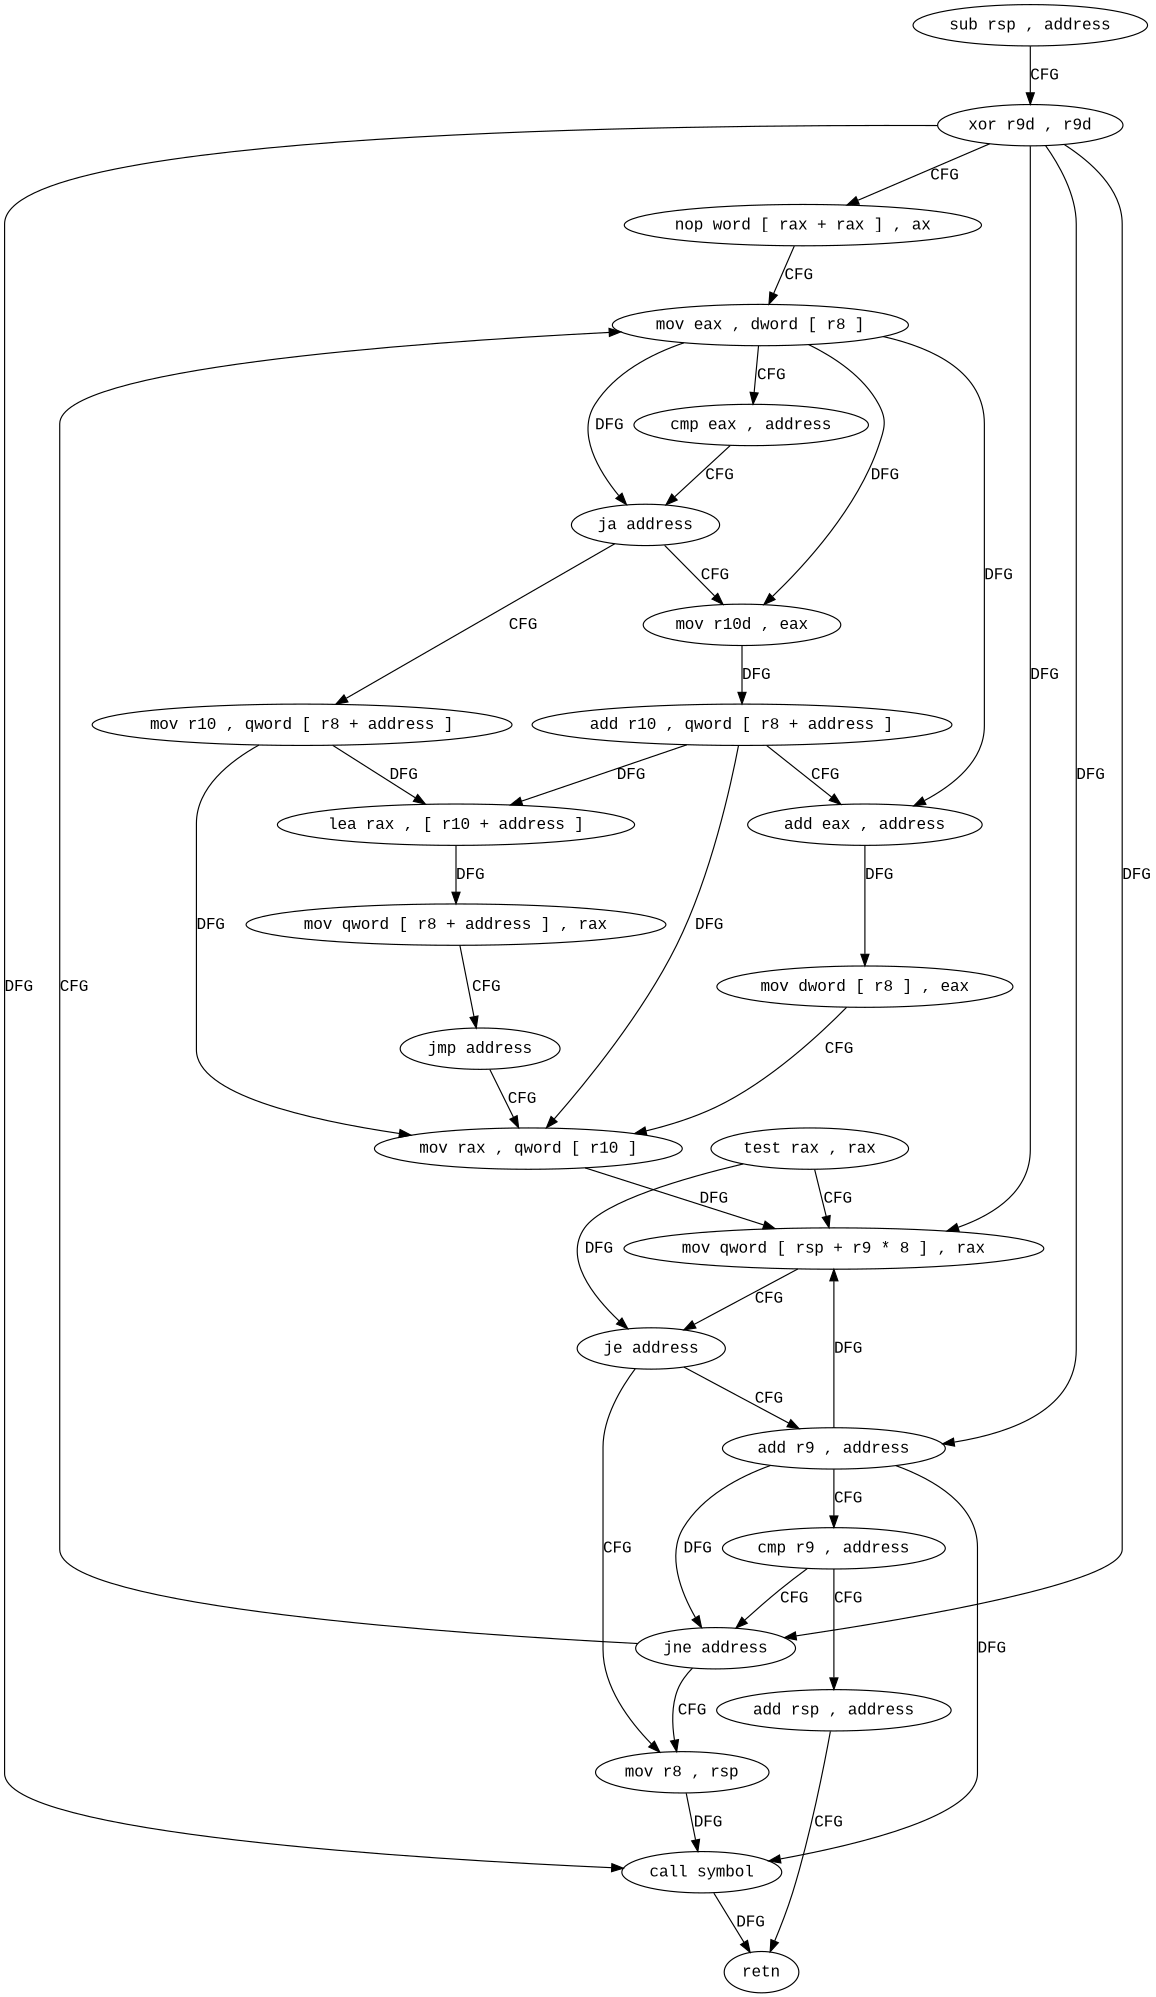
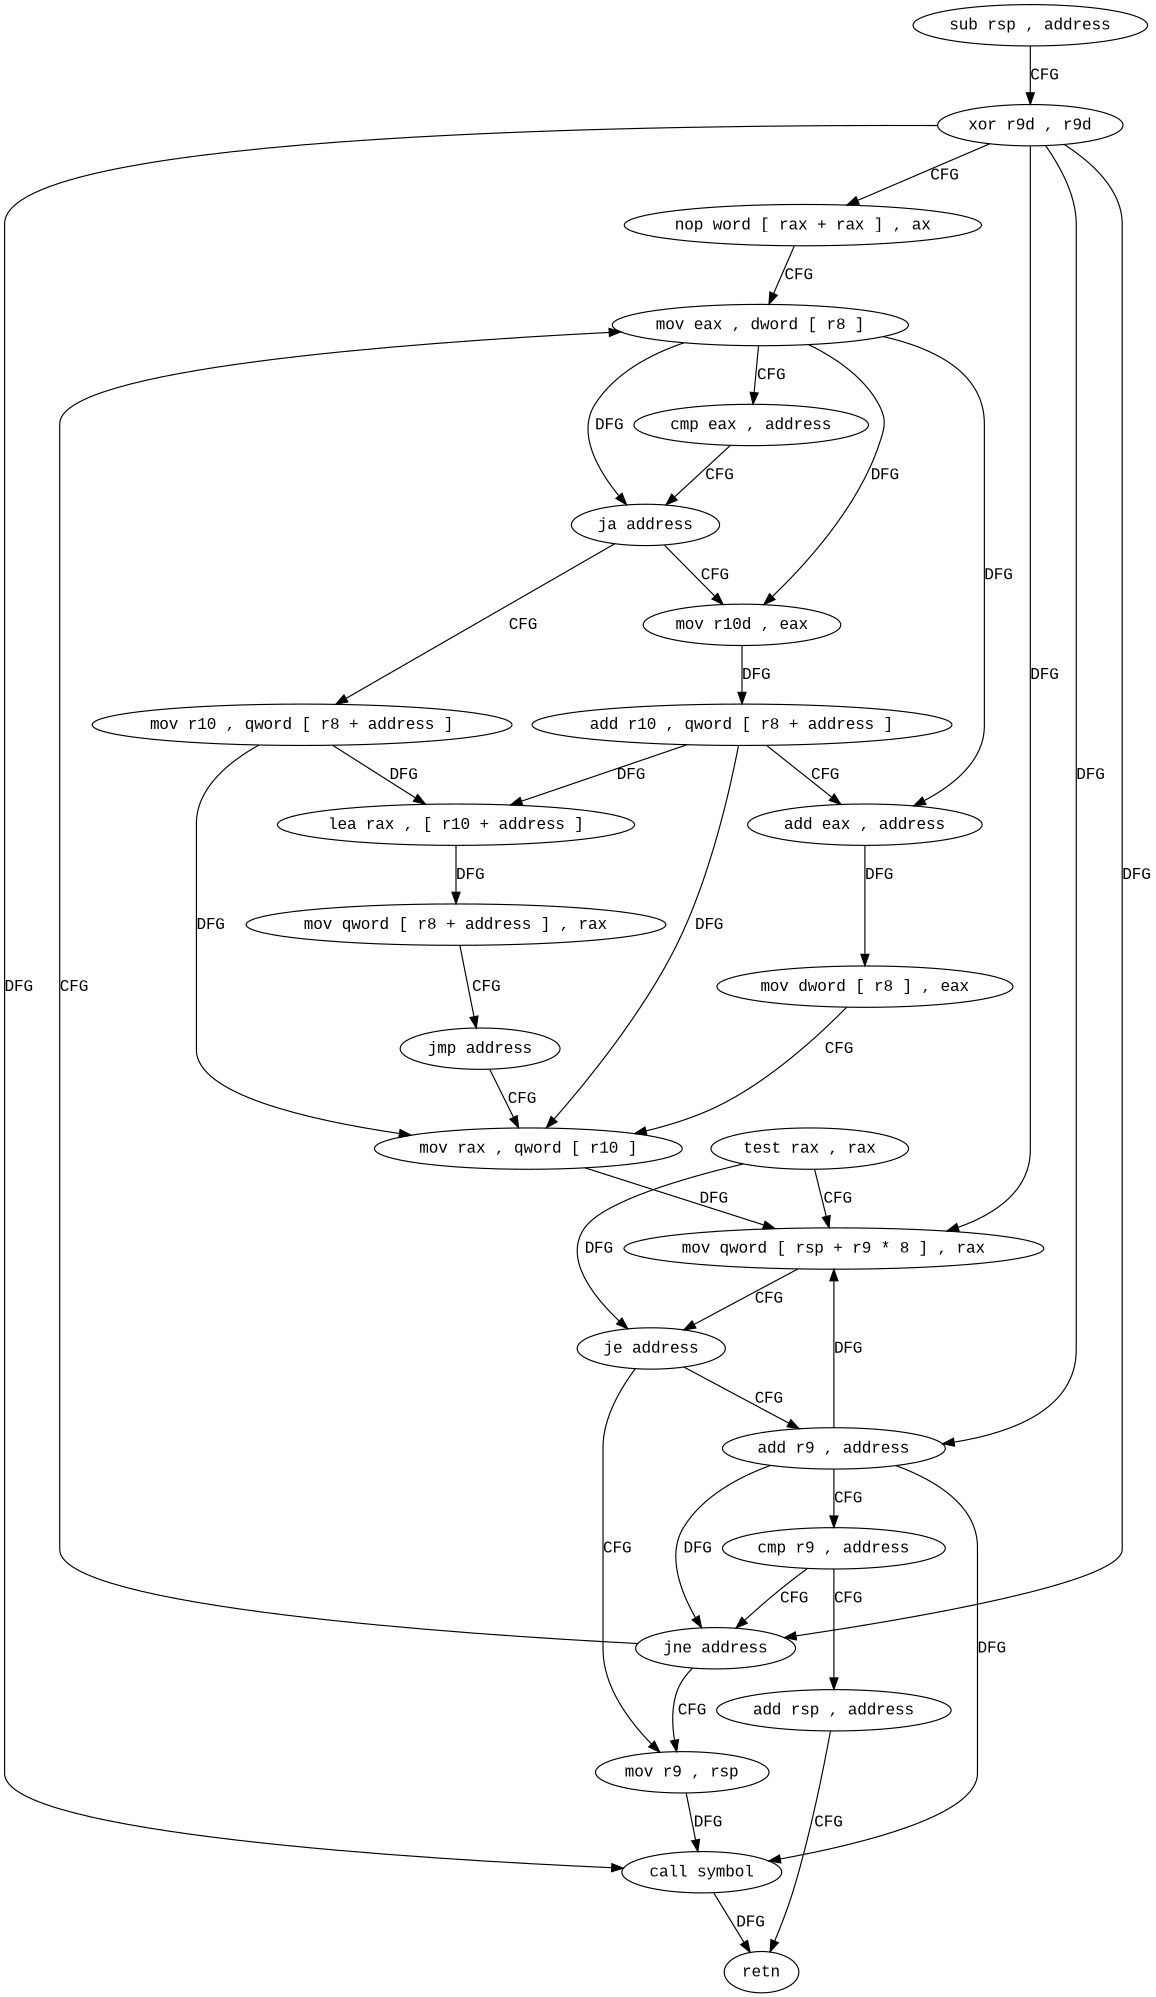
(682, 1772) -> (682, 1772)
